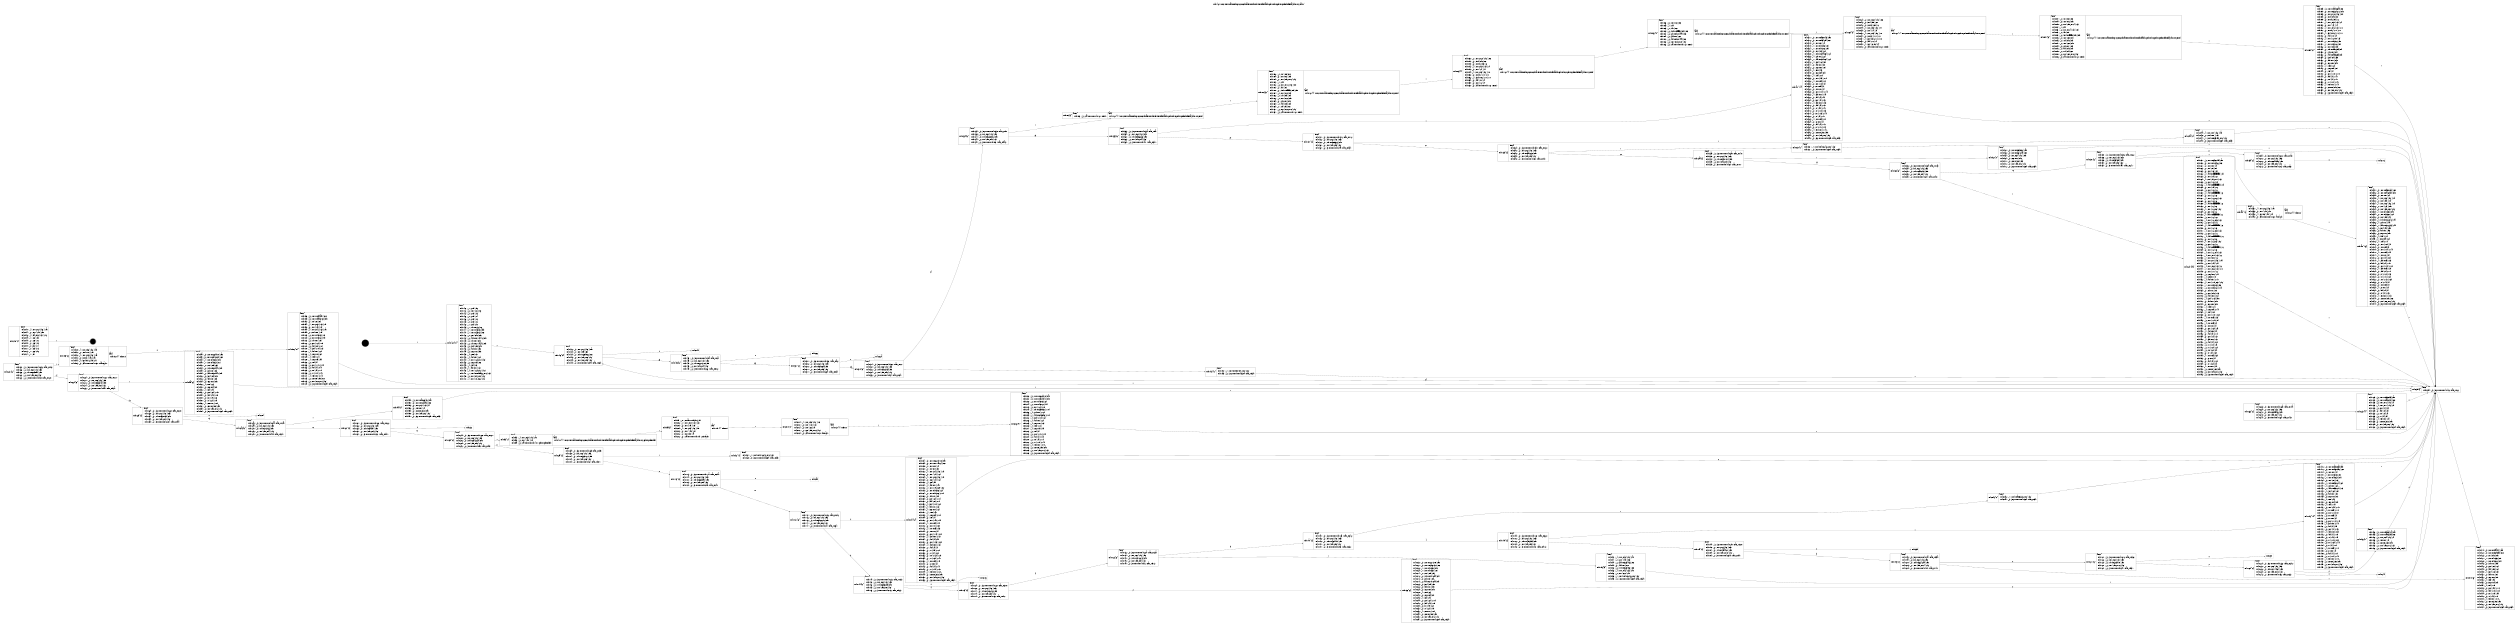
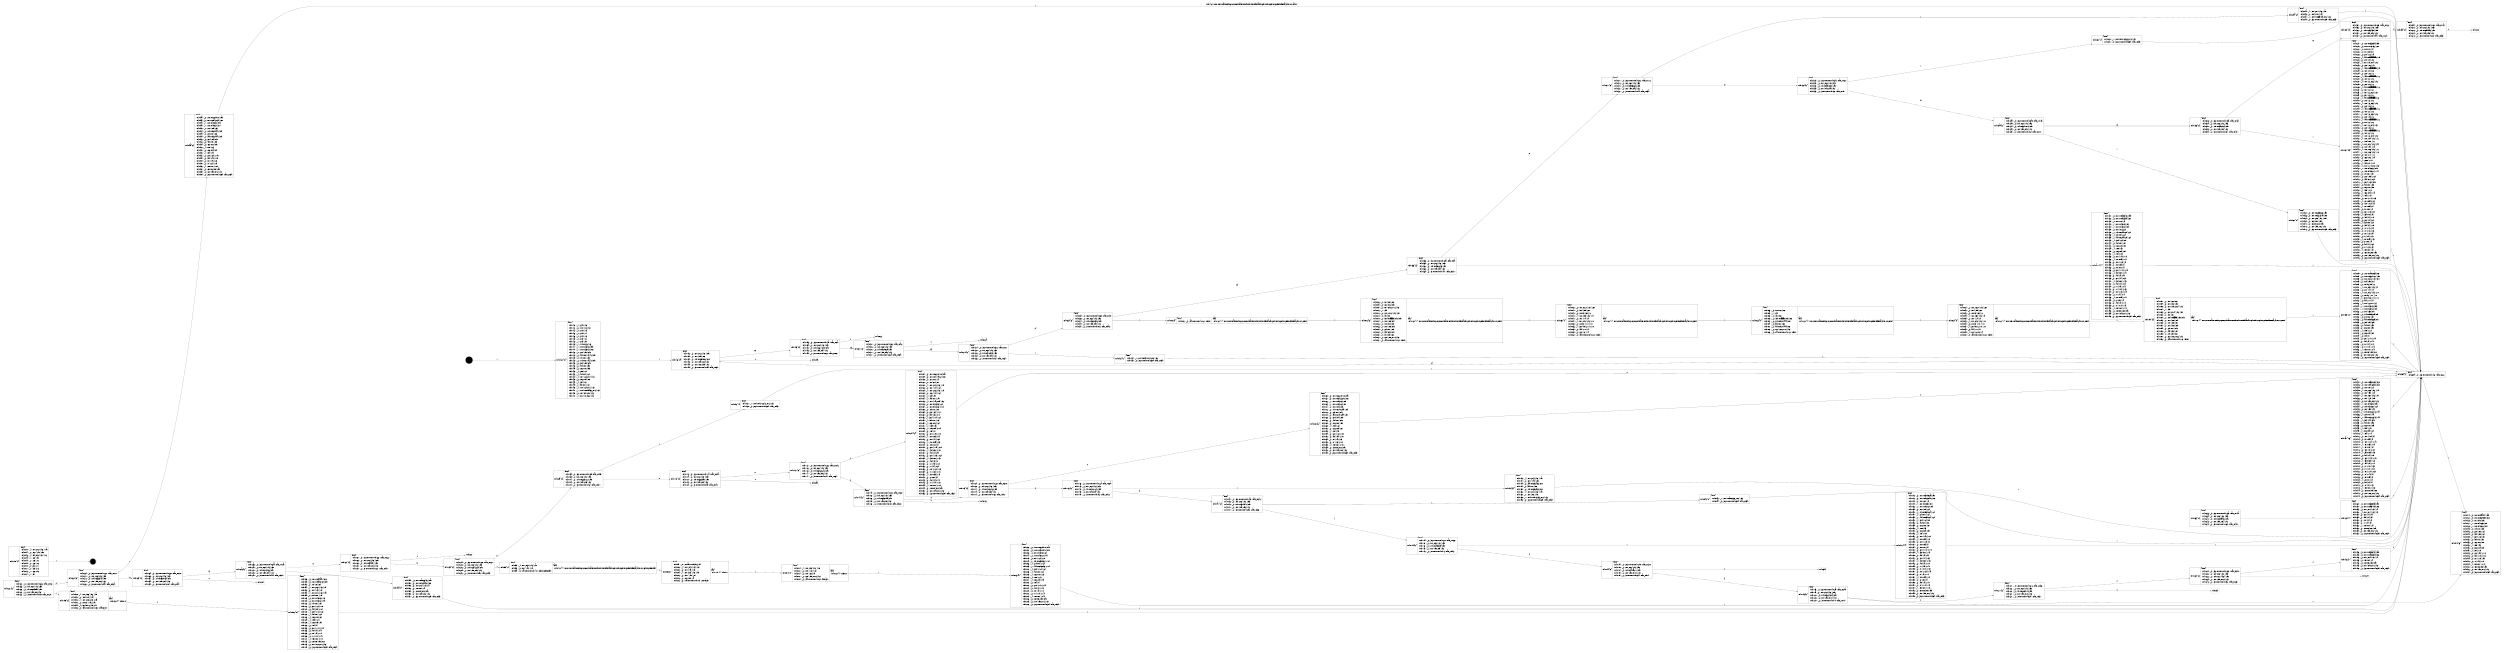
(2269, 212) -> none
